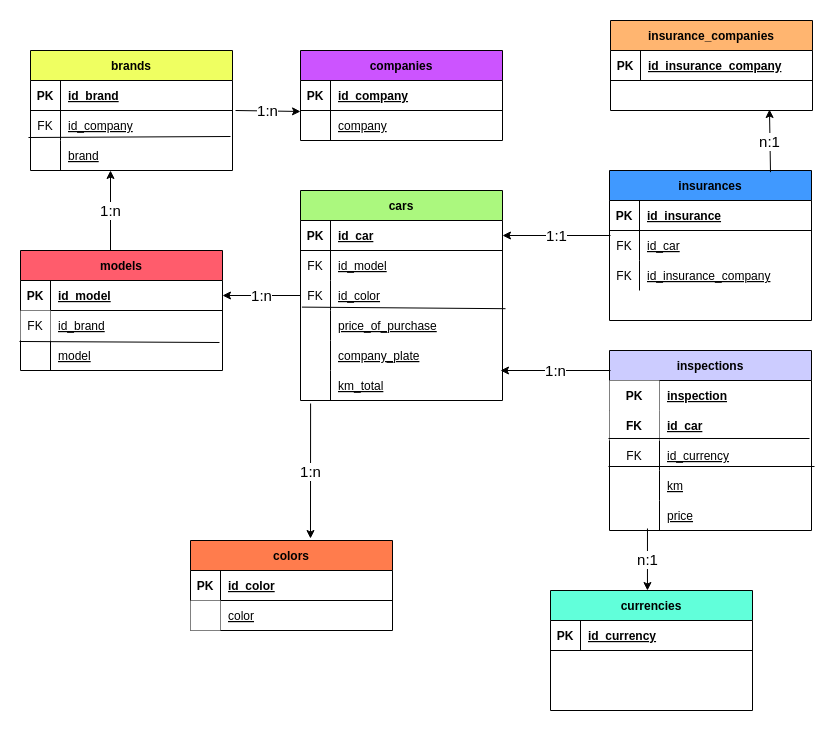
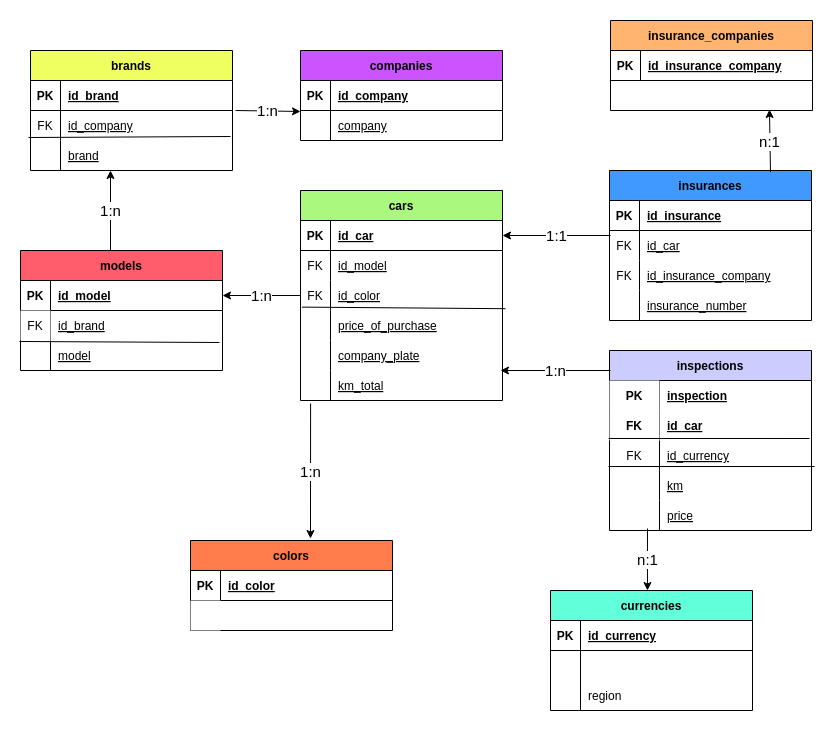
none -> (726, 306)
(307, 616) -> none
none -> (667, 696)
